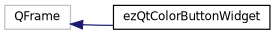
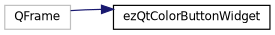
(98, 25) -> (86, 10)
